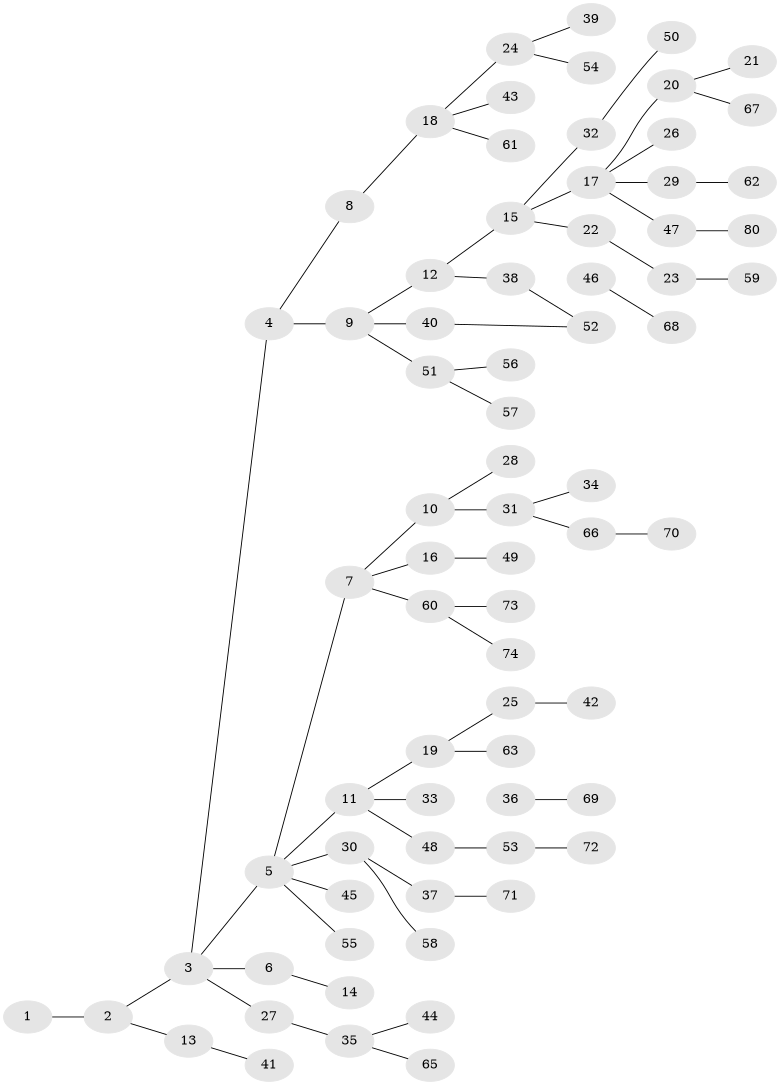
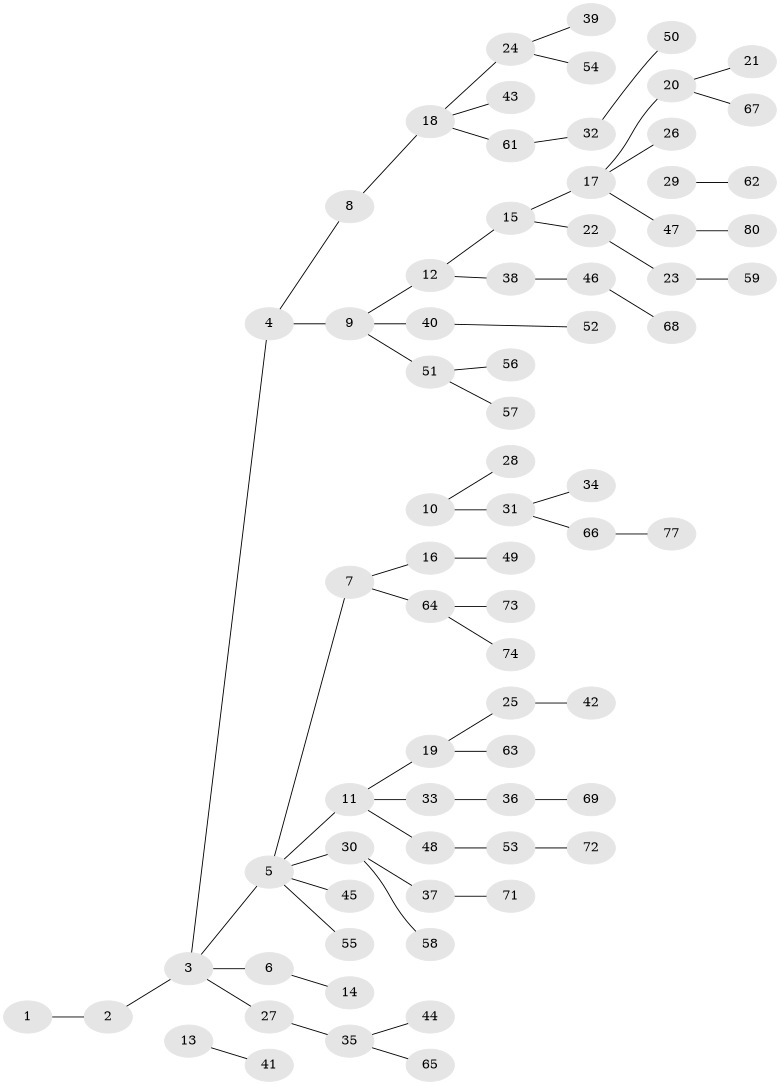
(551, 176) -> (551, 140)
(632, 182) -> none
(551, 303) -> (551, 279)
(672, 534) -> (672, 534)
(390, 546) -> none
(430, 606) -> (430, 606)
none -> (471, 800)
(149, 1029) -> none
